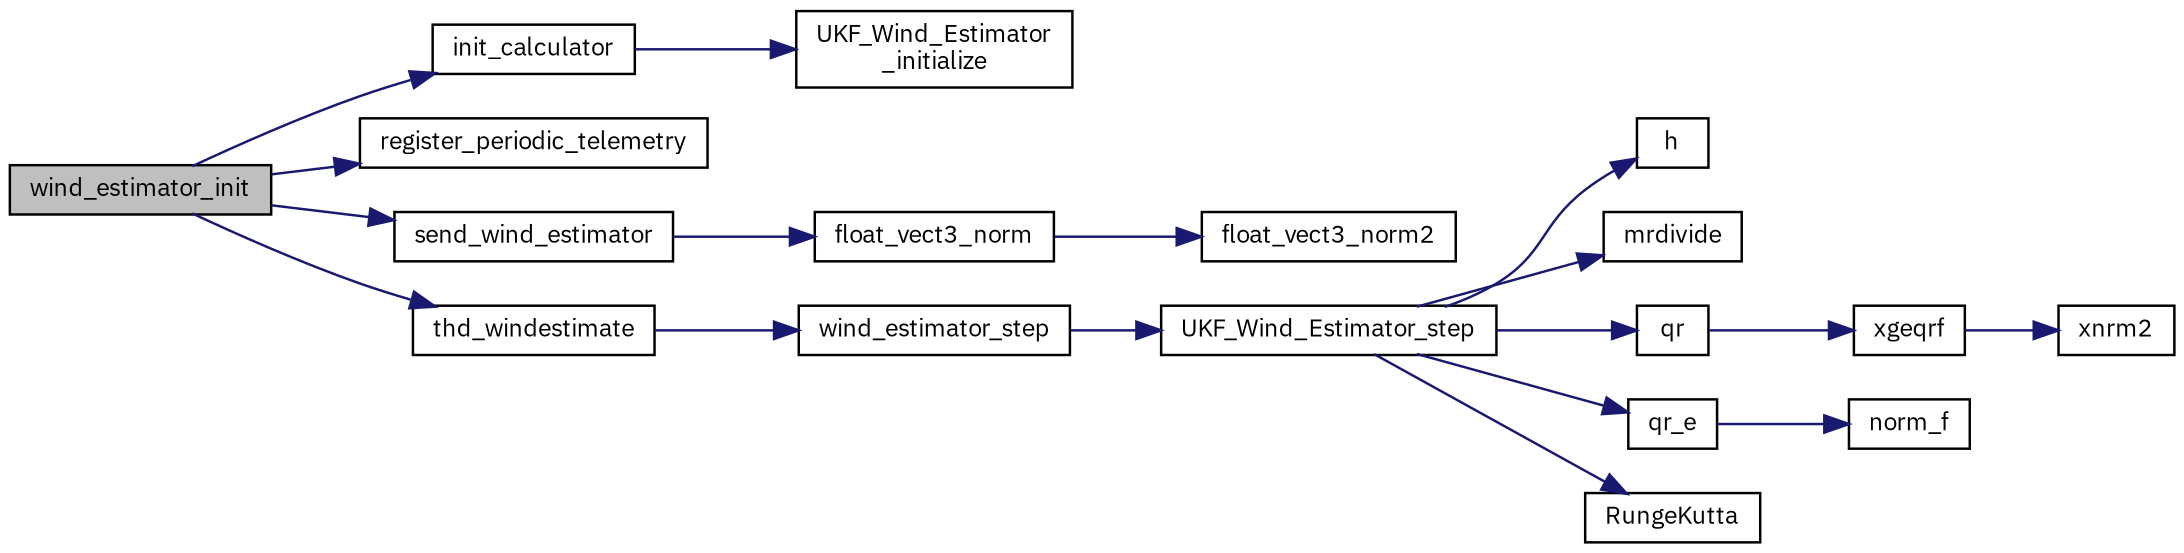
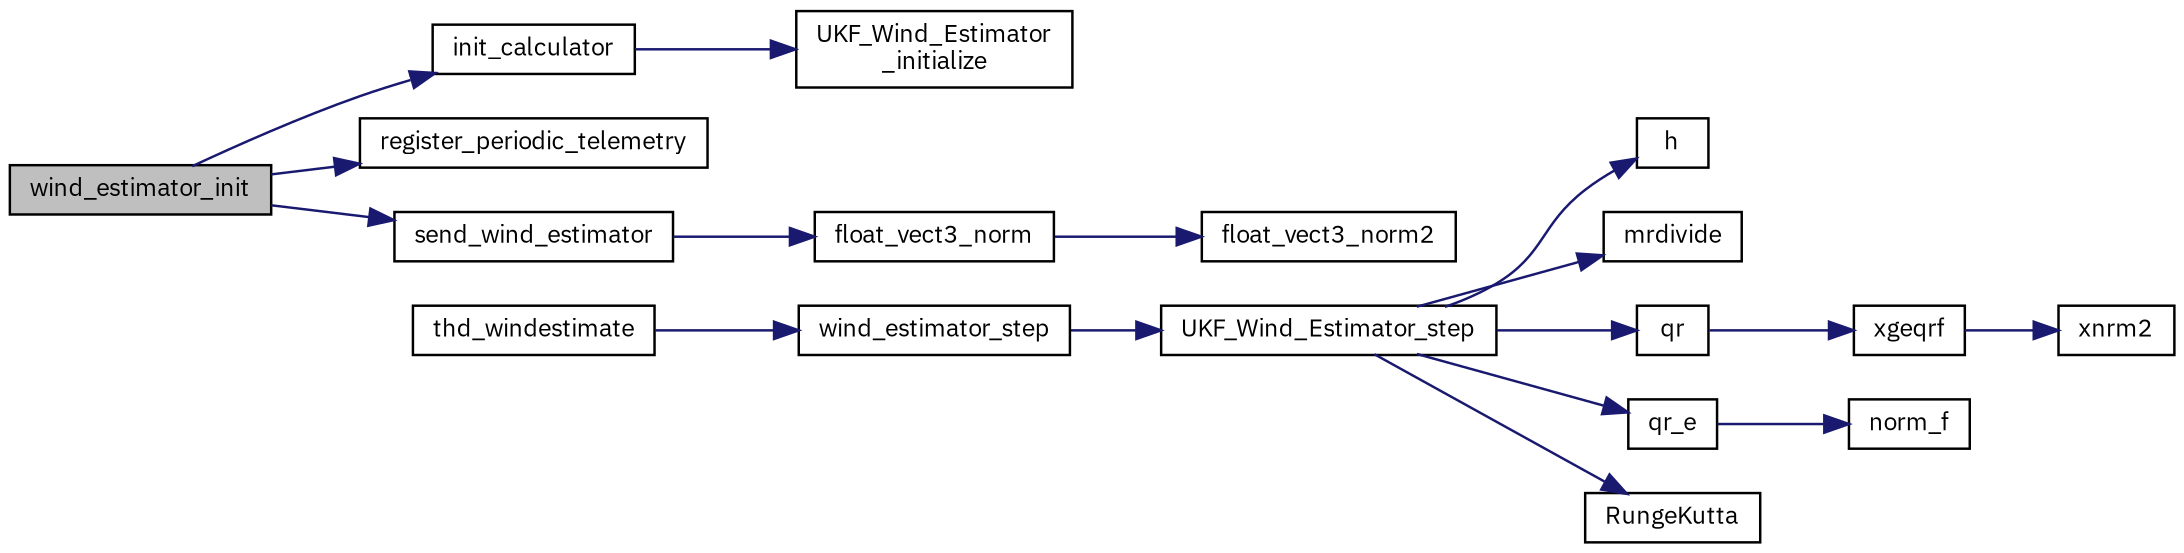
(300, 261) -> none
